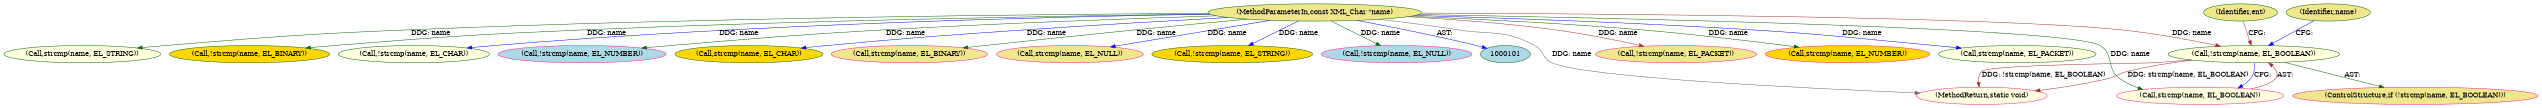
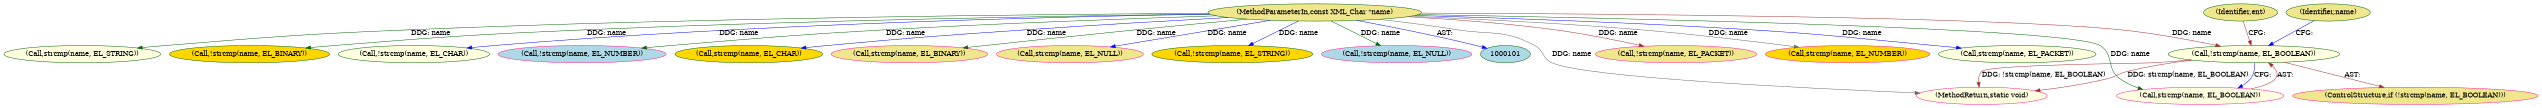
(1603, 27) -> (1603, 27)
(2332, 74) -> (2332, 74)
